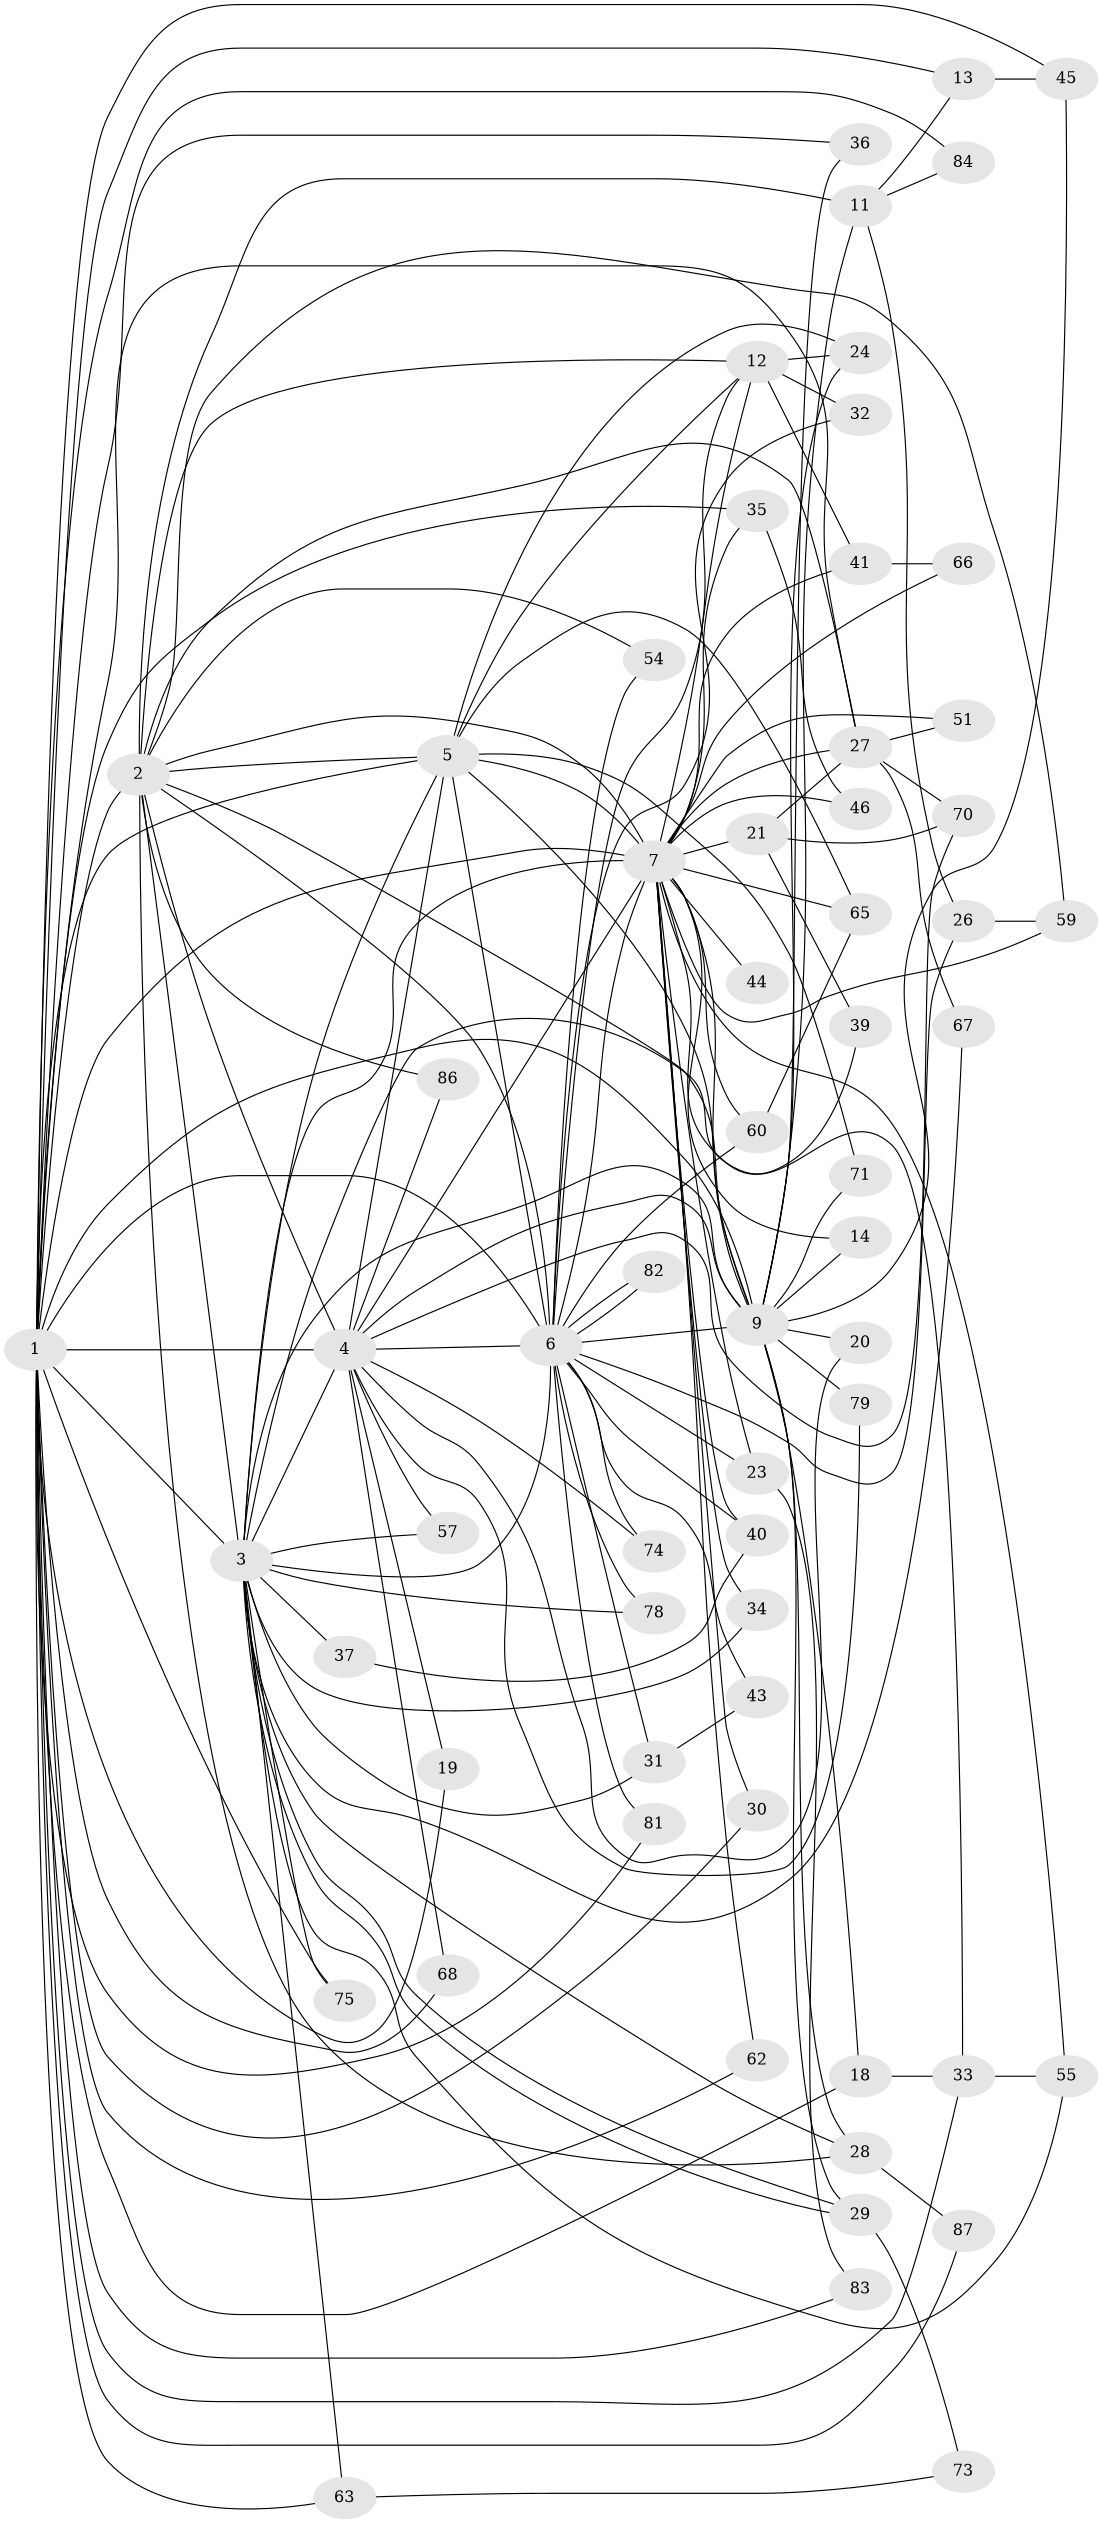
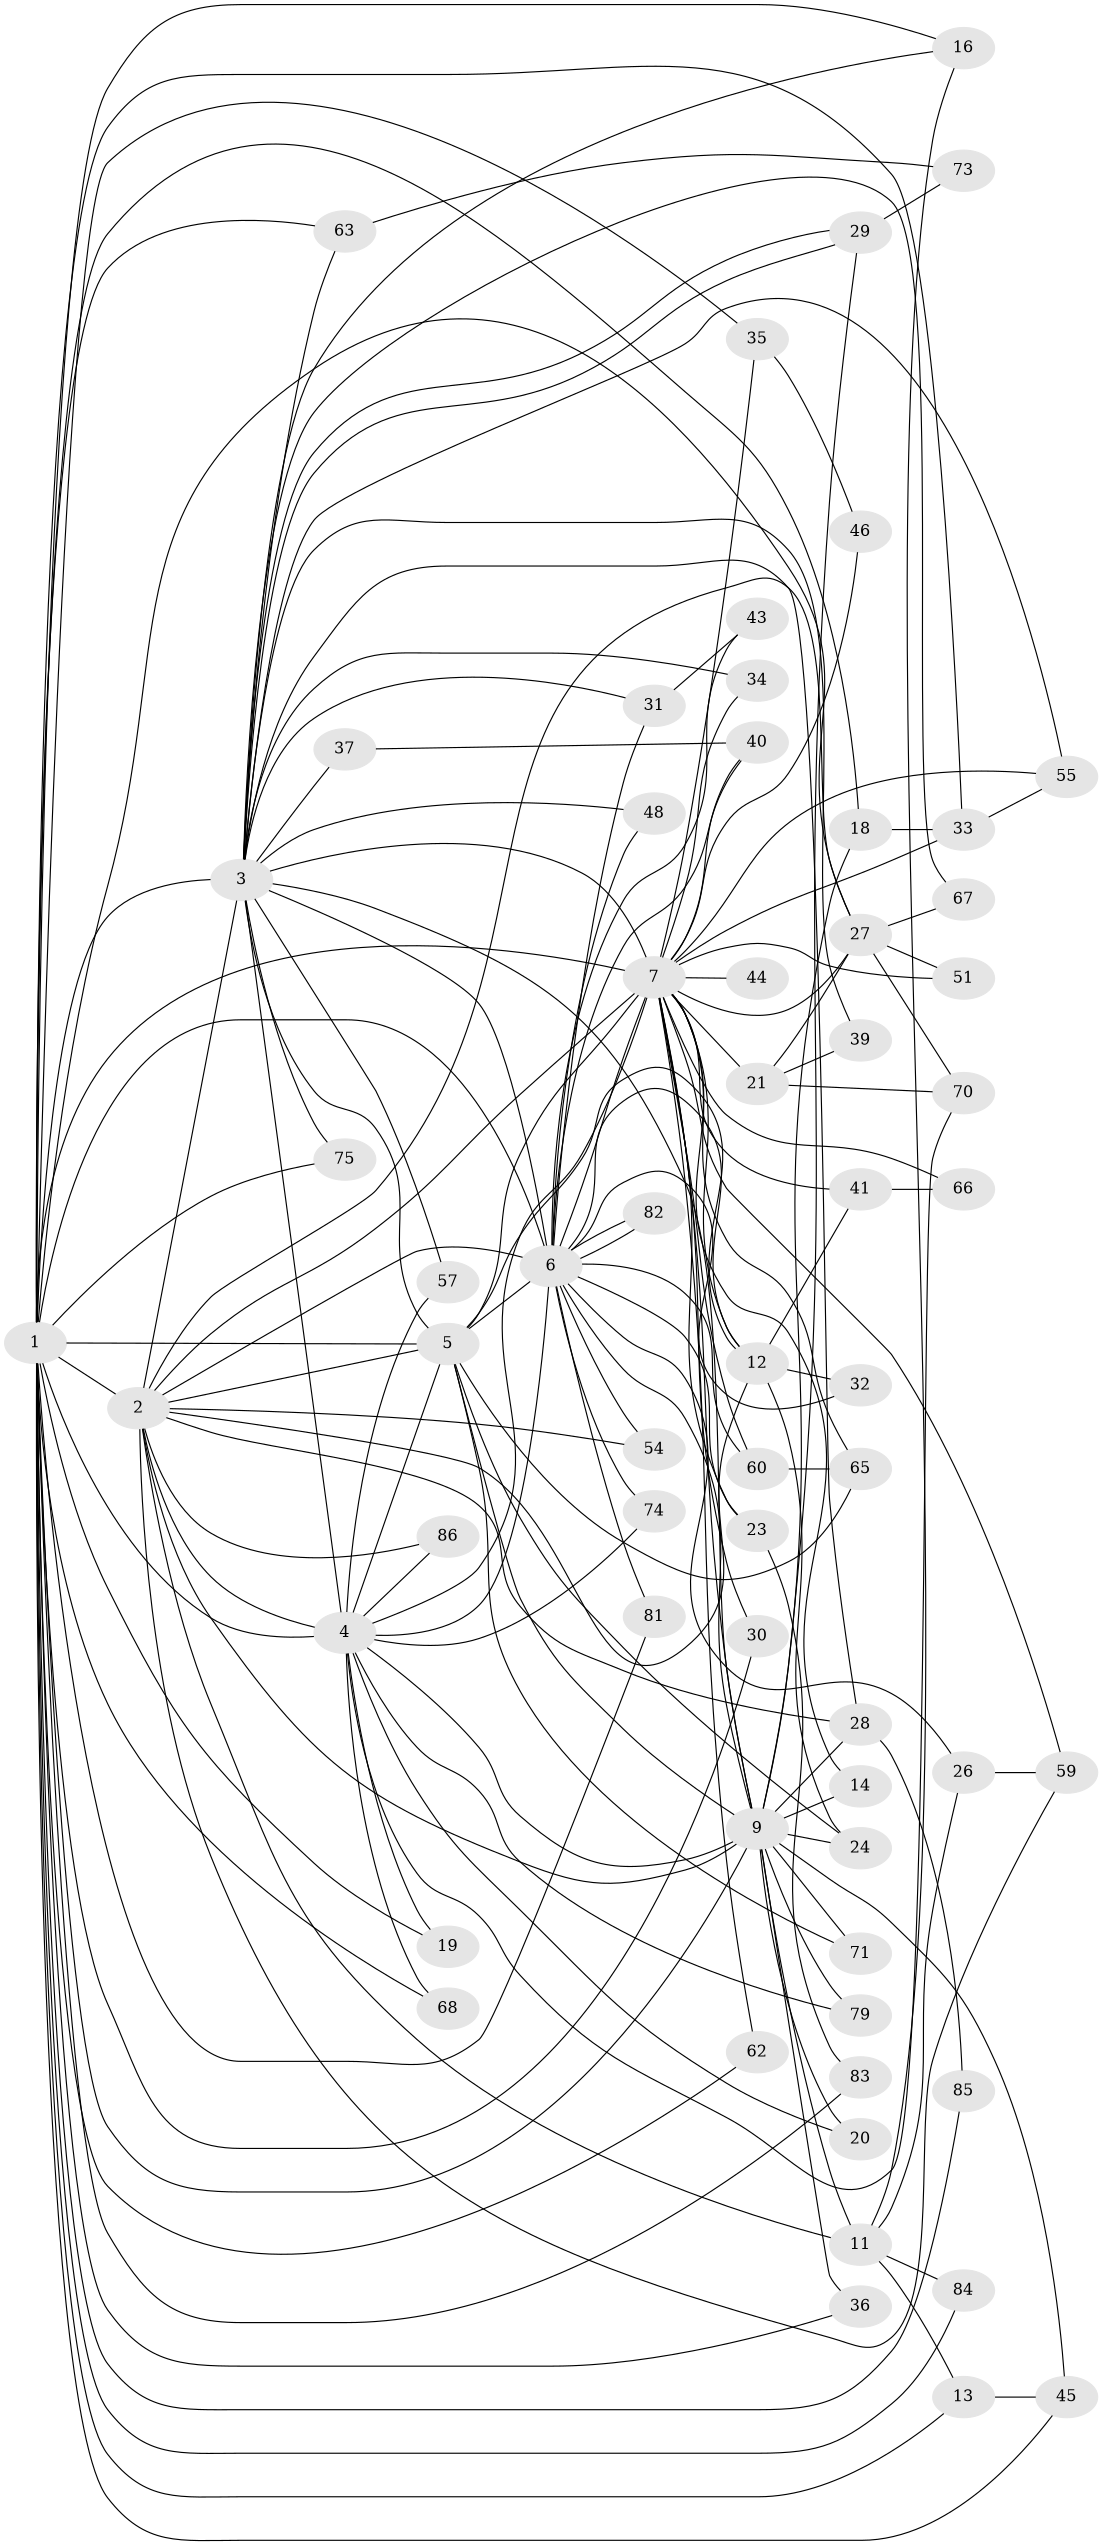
none -> (964, 48)
(654, 1613) -> (654, 814)
(964, 2231) -> (964, 2091)
